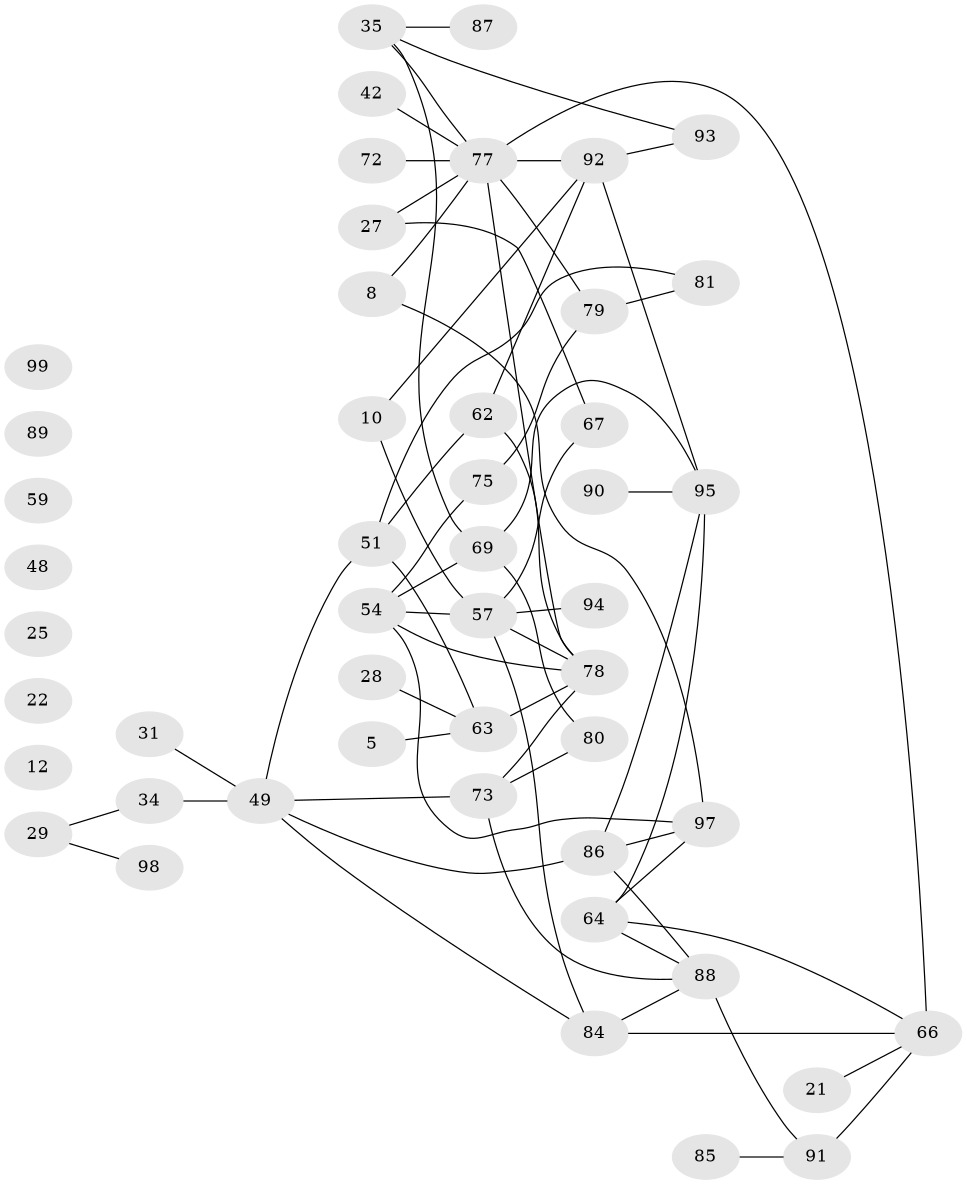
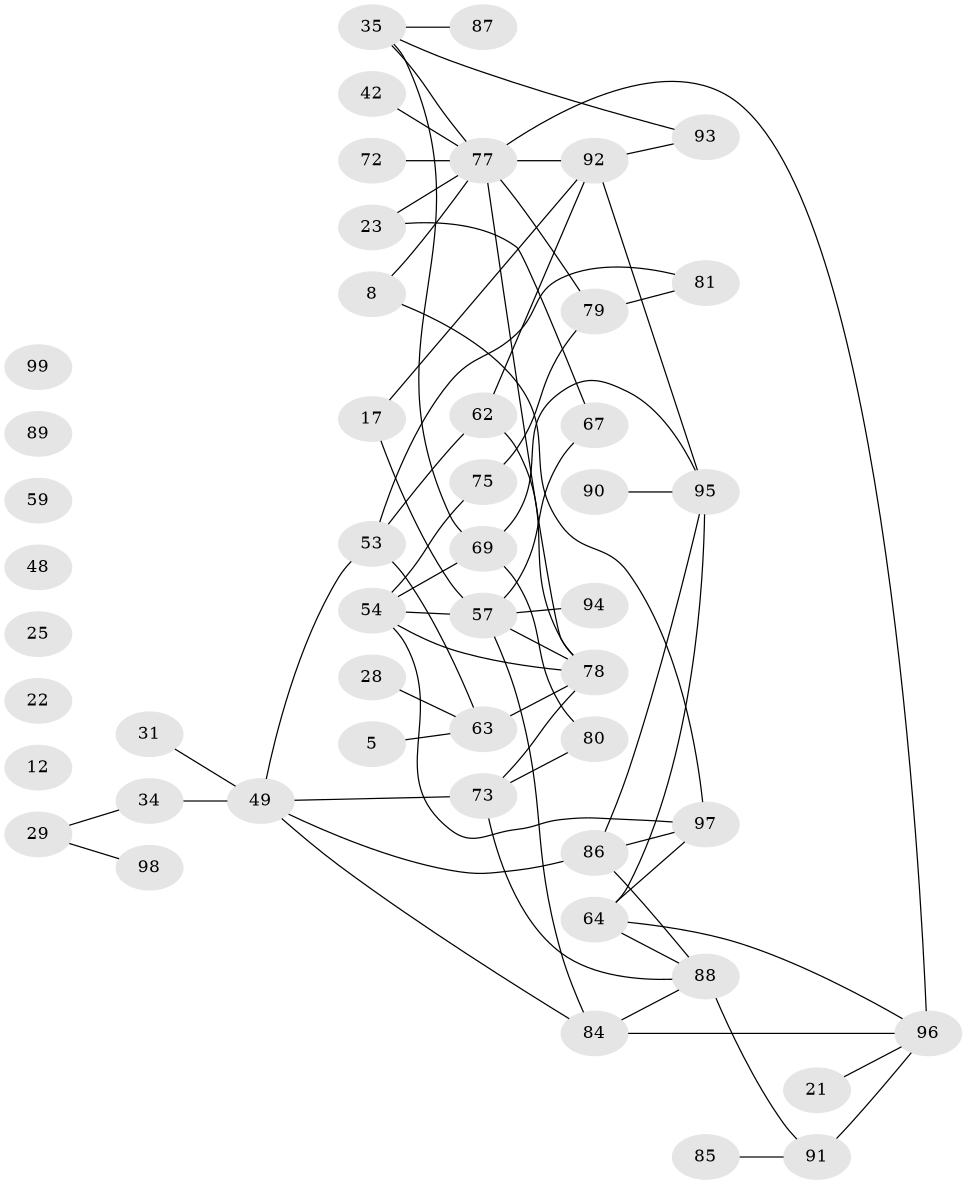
(372, 227) -> (372, 227)
(372, 419) -> (372, 419)
(372, 544) -> (372, 544)
(928, 1033) -> (928, 1033)
